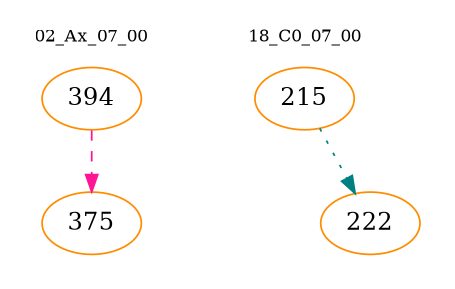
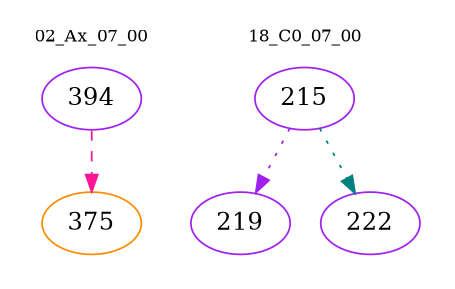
(92, 99) -> (92, 99)
(305, 99) -> (305, 99)
none -> (241, 223)
(370, 223) -> (370, 223)
